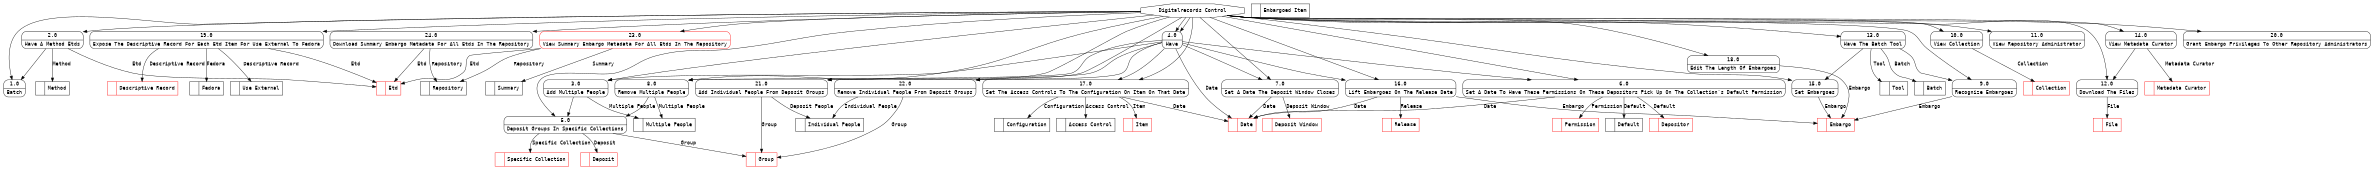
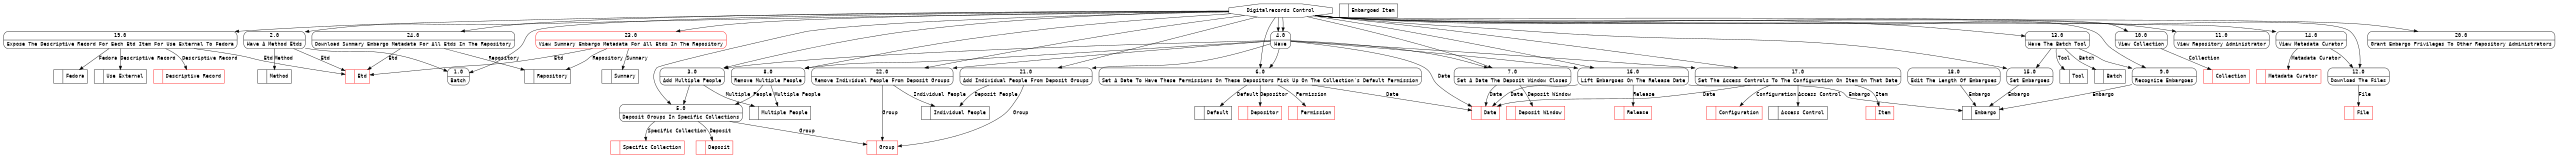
(1588, 26) -> none
(1665, 107) -> (1274, 95)
(1022, 125) -> (1734, 113)
(1836, 125) -> (1981, 113)
